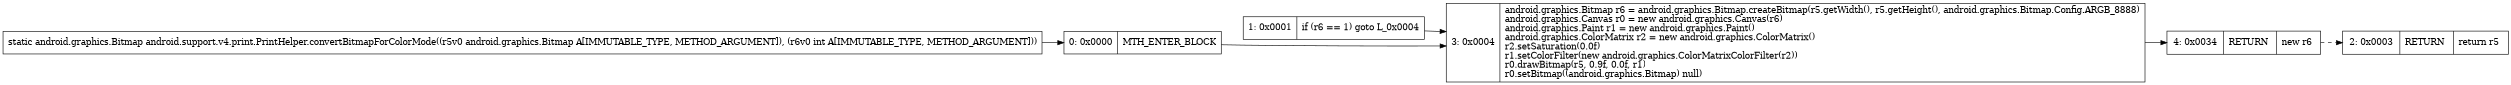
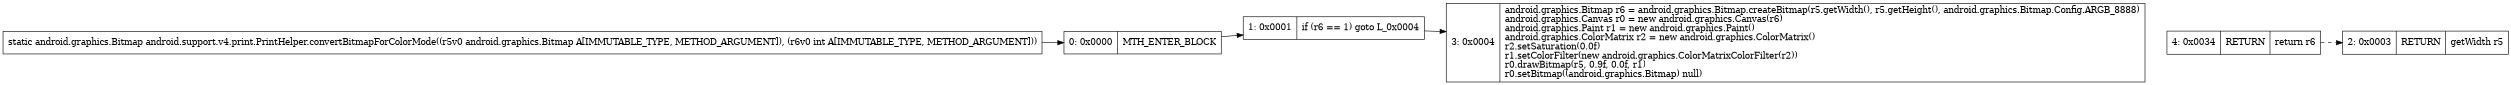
(2297, 42) -> (2295, 42)
(2479, 42) -> (2477, 42)
(2153, 43) -> none
(1331, 46) -> (1229, 36)
